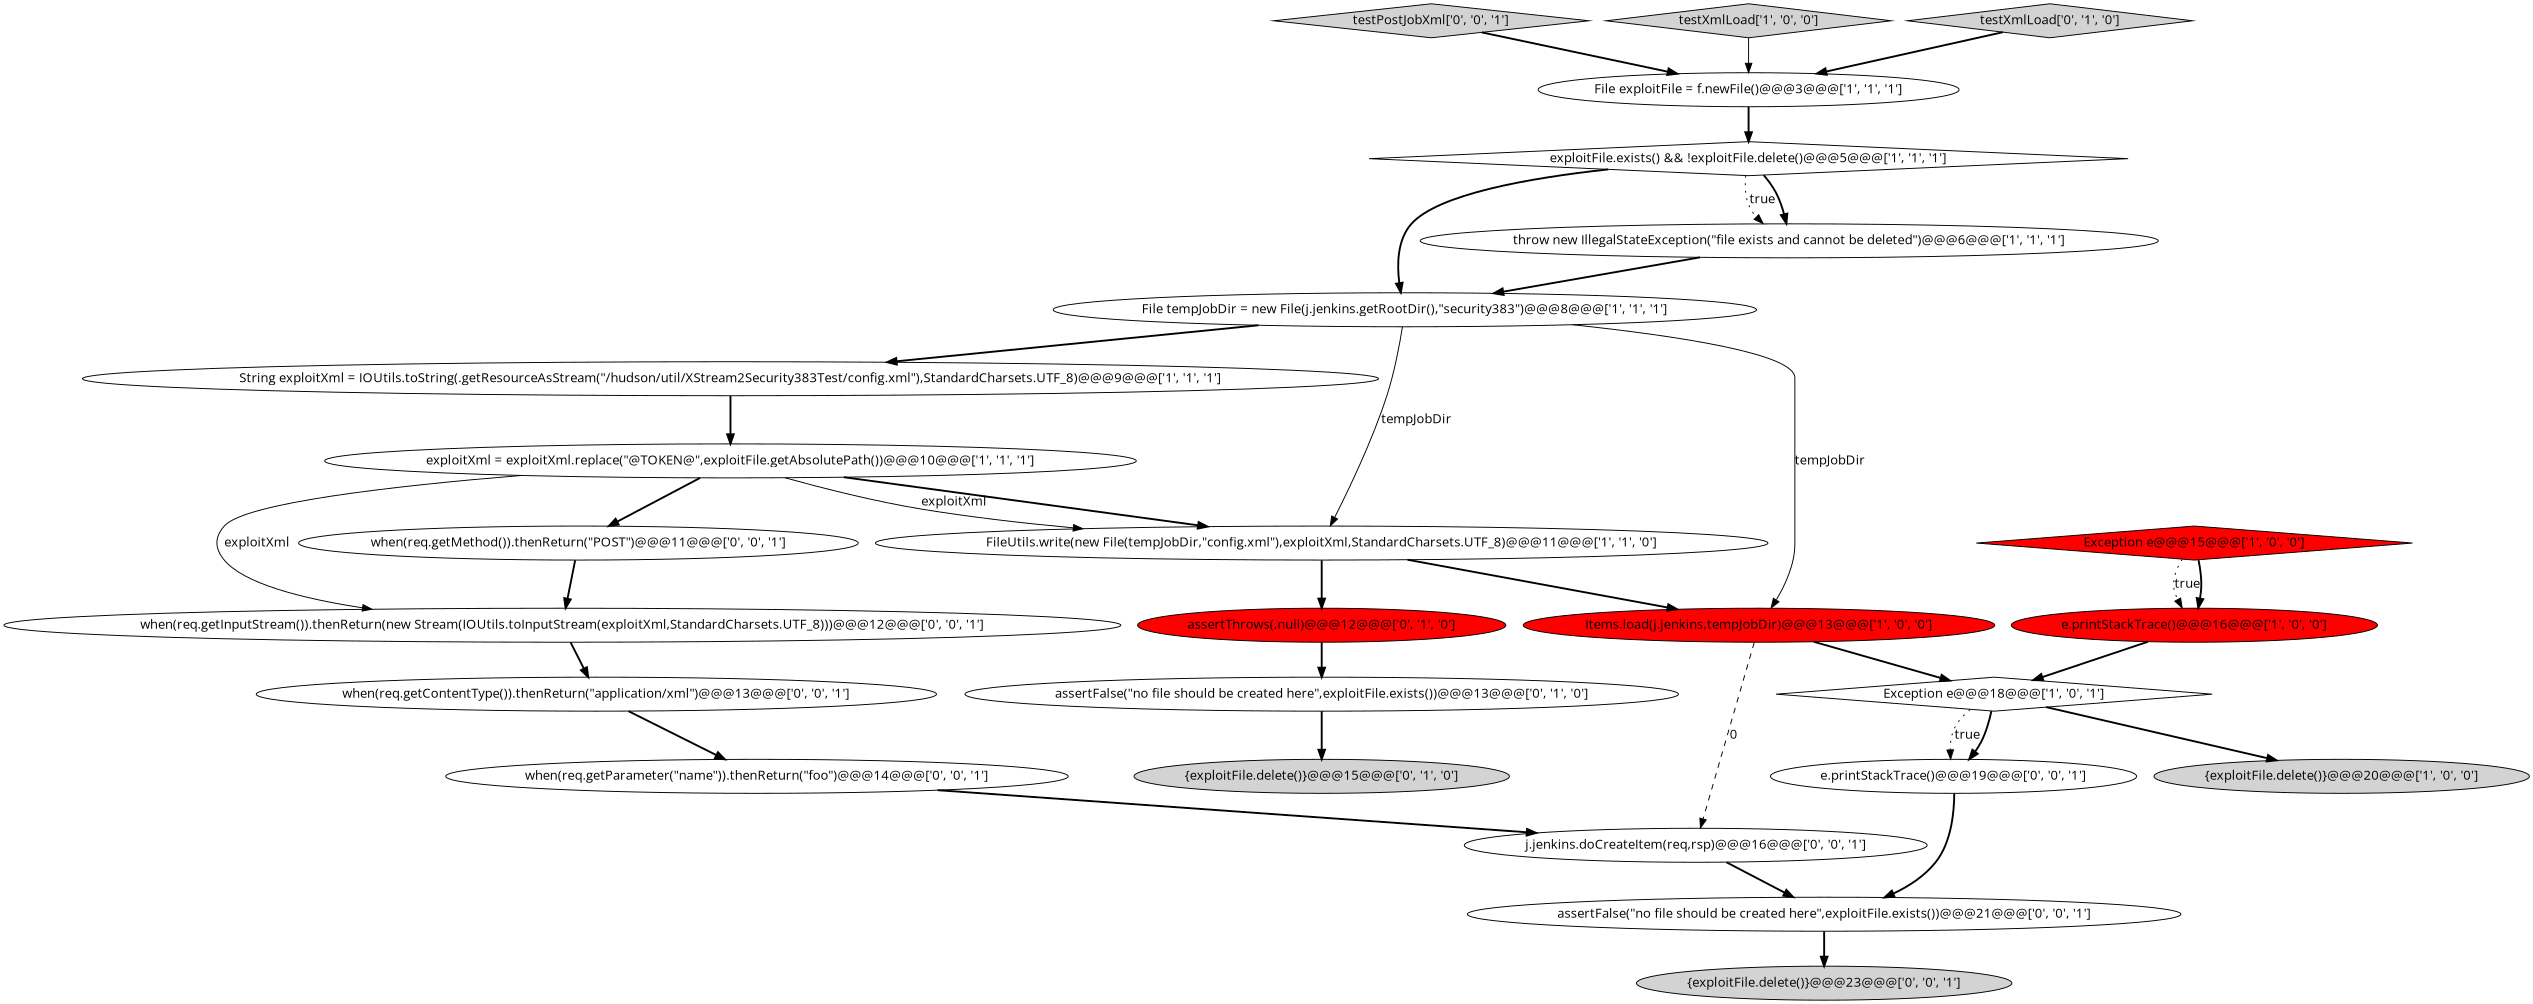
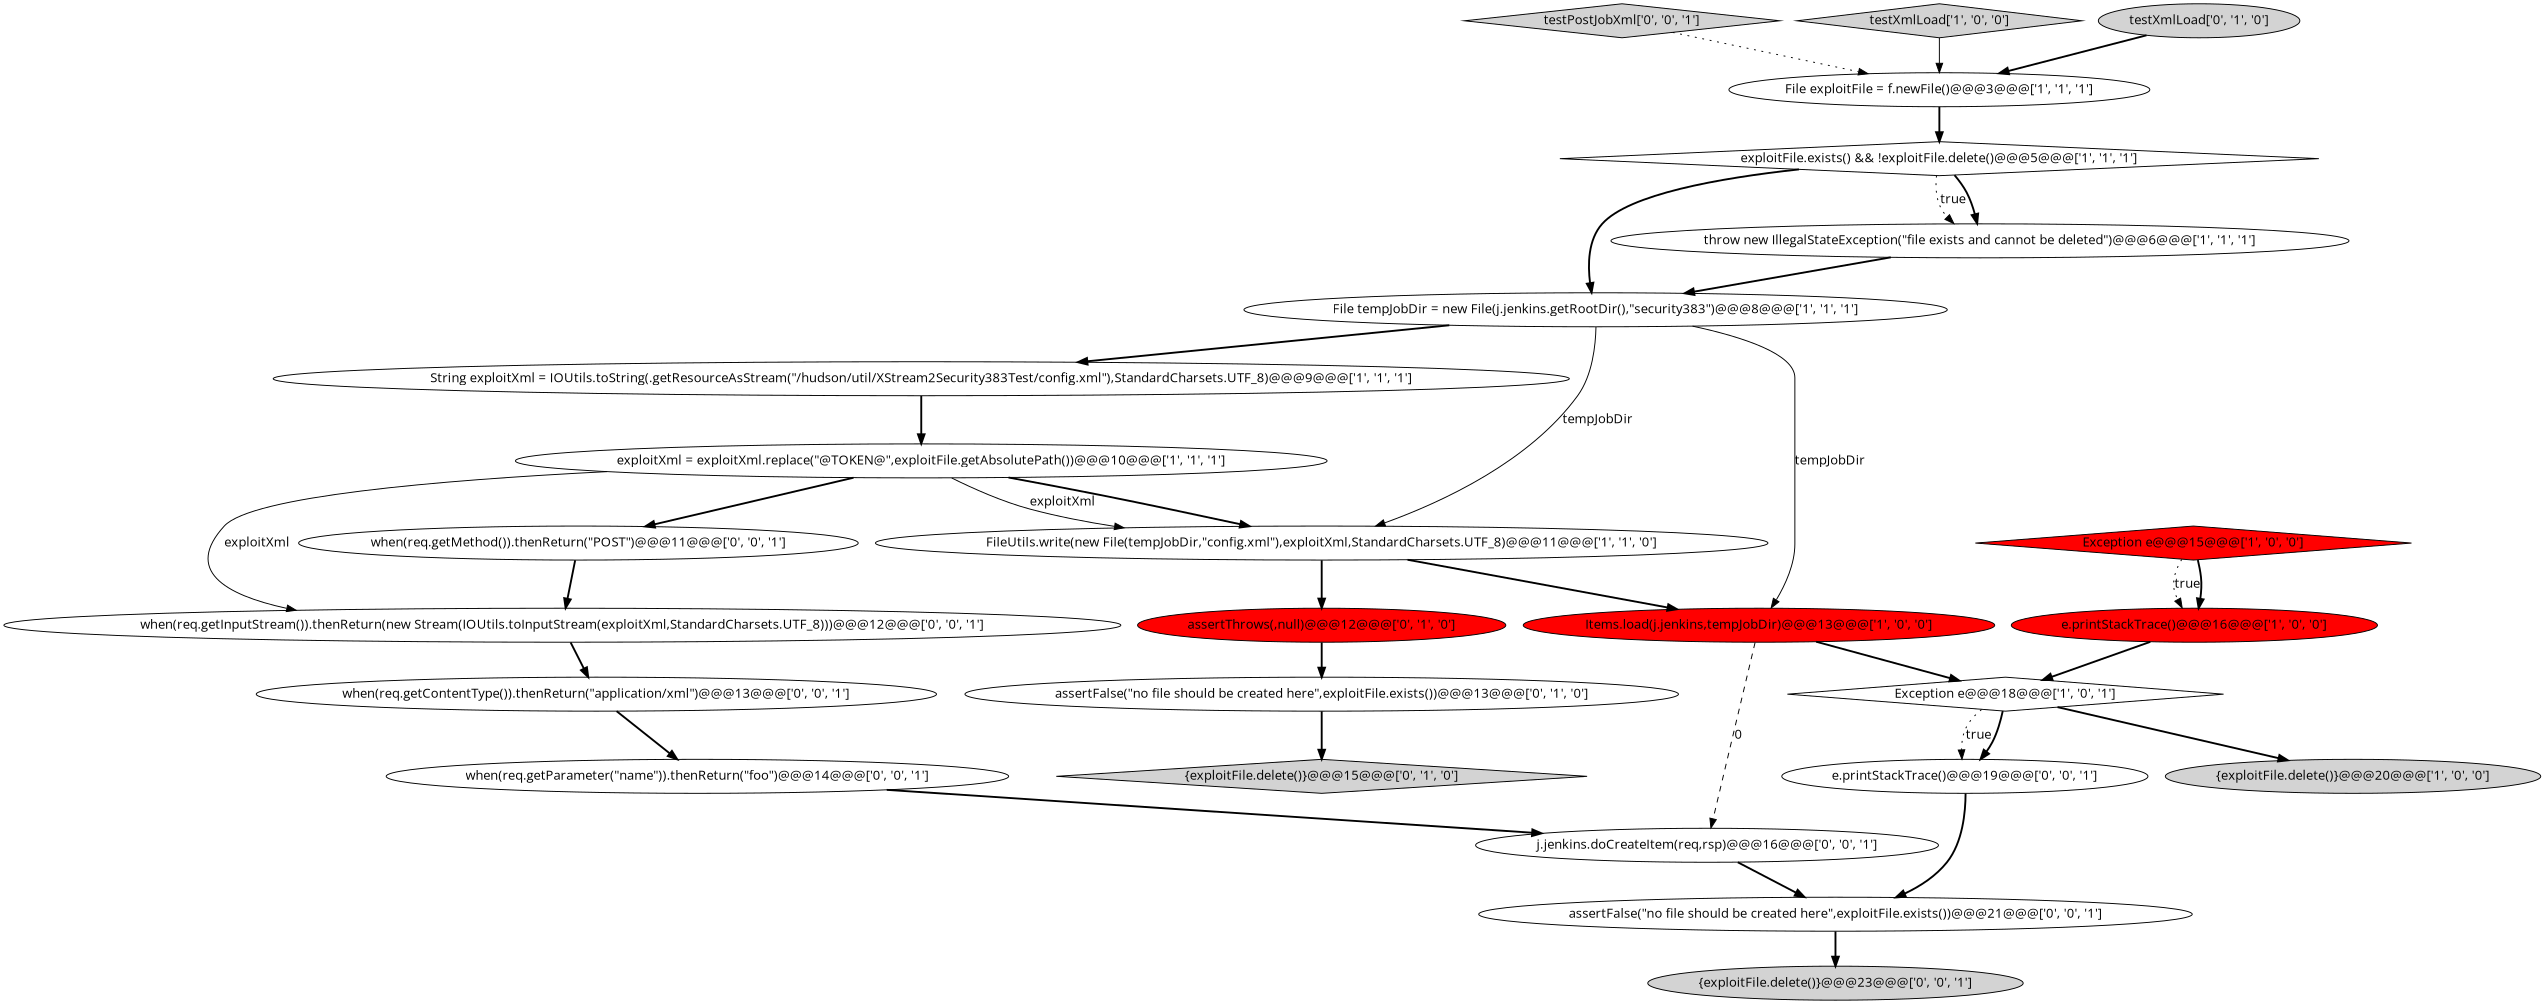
(2050, 21) -> (2199, 21)
(1575, 52) -> (1766, 52)
(1322, 776) -> (1322, 776)
